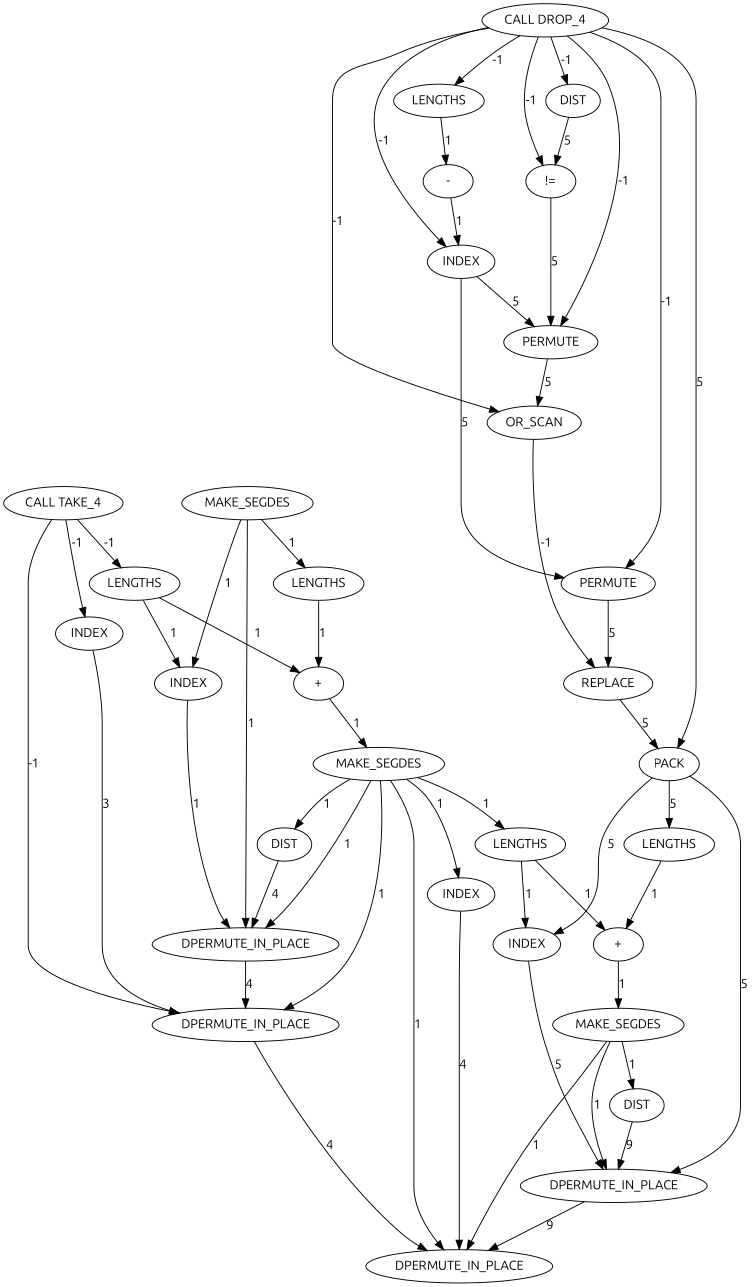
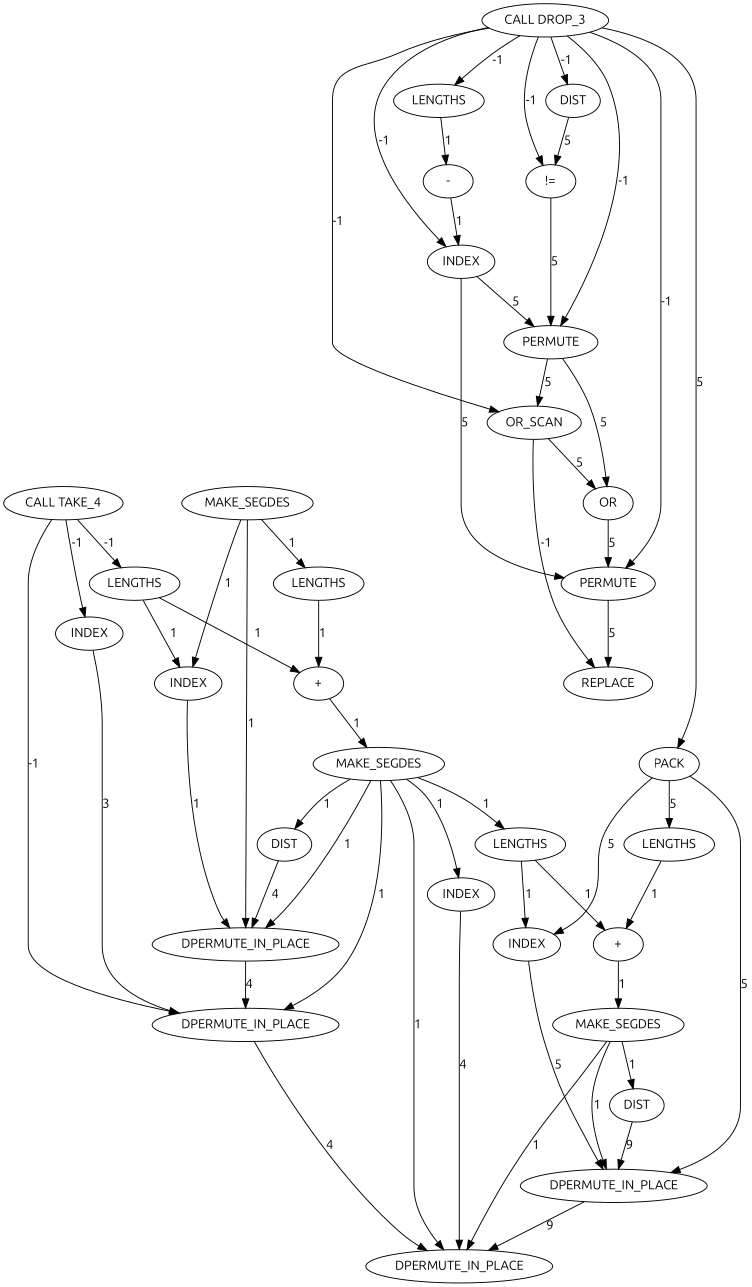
(545, 20) -> (545, 20)
none -> (608, 503)
(636, 720) -> none
